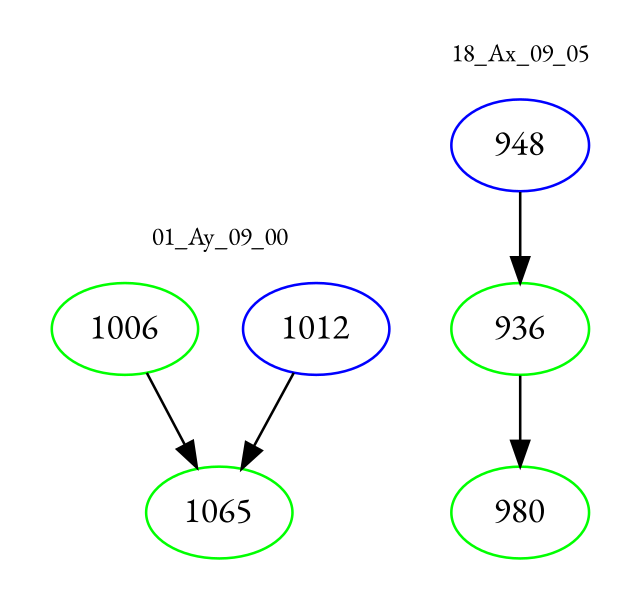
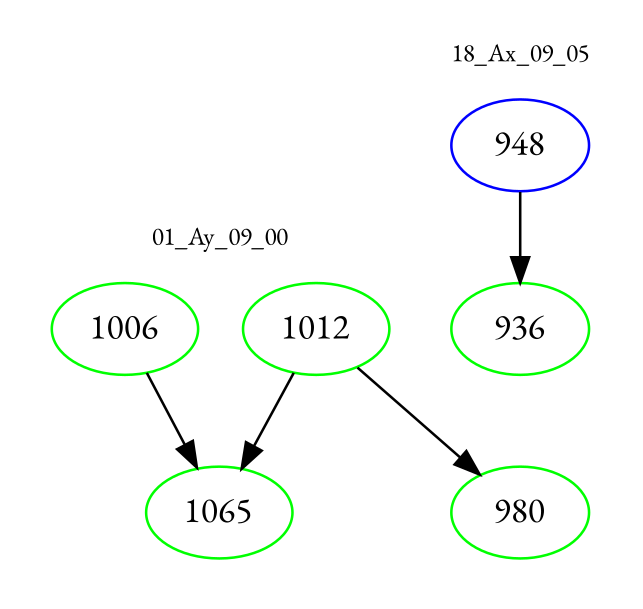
(316, 329) -> (316, 329)
(520, 408) -> (393, 399)
